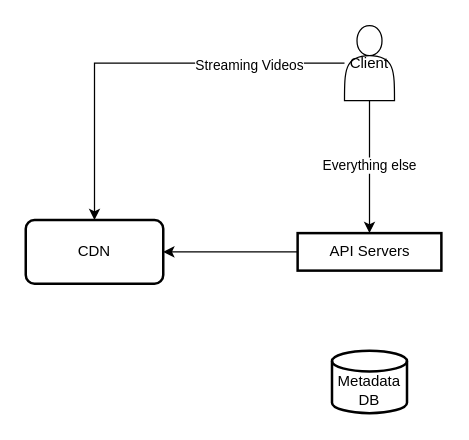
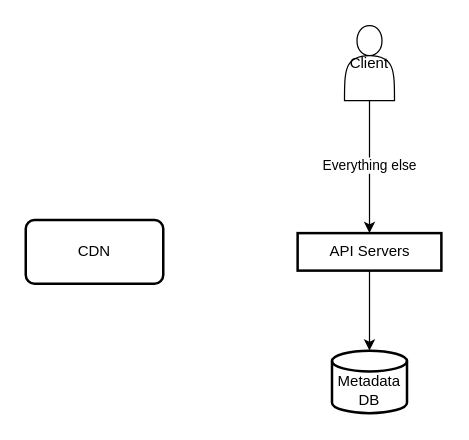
(145, 63) -> none
(234, 252) -> (369, 307)
